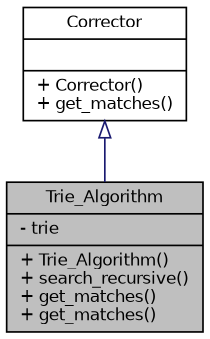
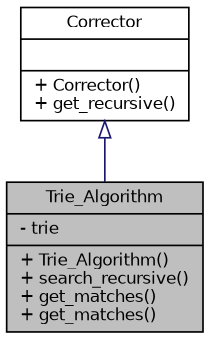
(105, 104) -> (105, 104)
